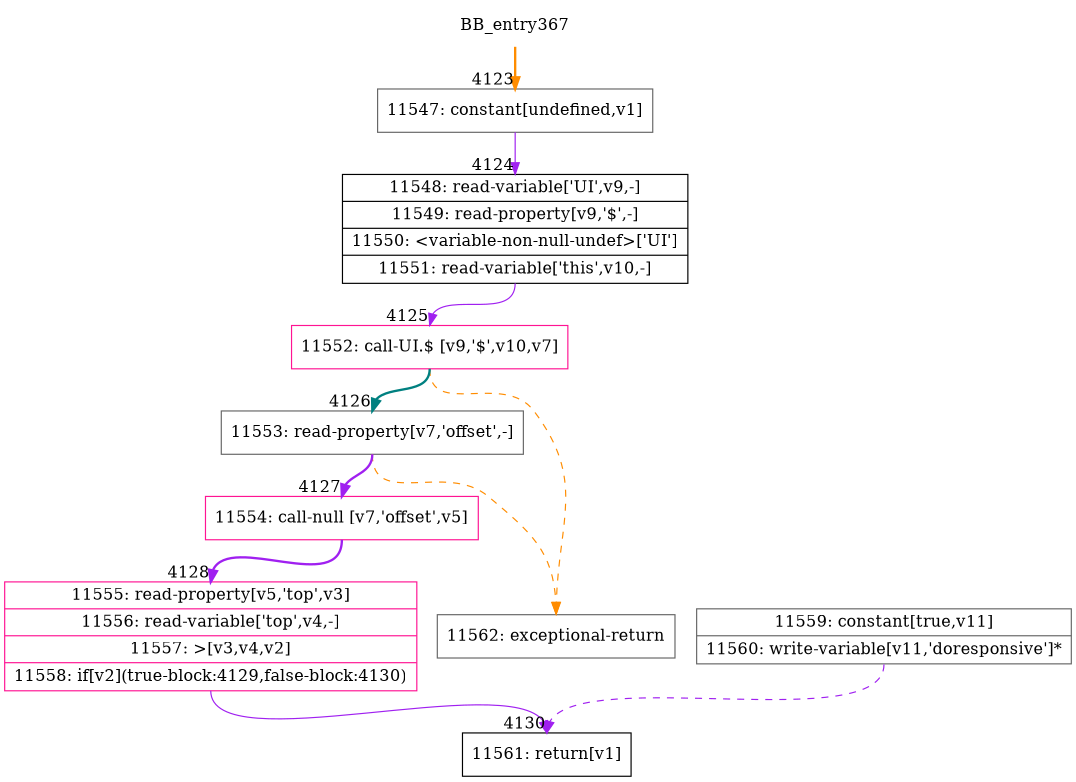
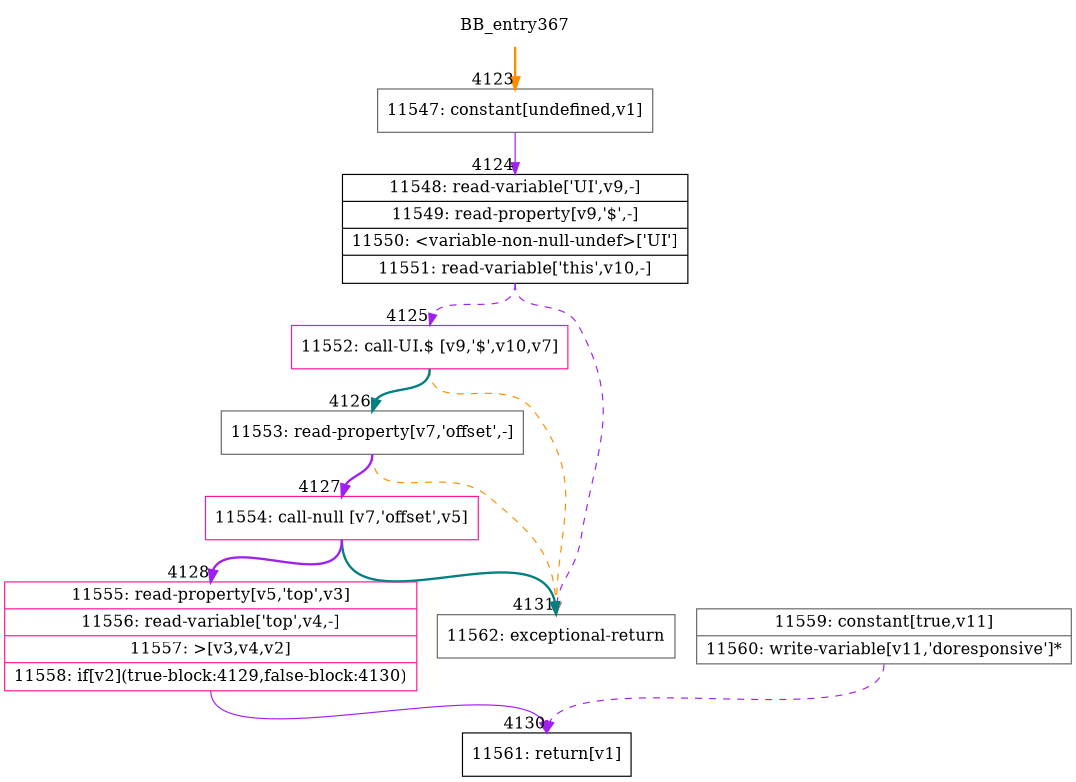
(478, 304) -> (478, 304)
none -> (602, 424)
none -> (443, 578)
